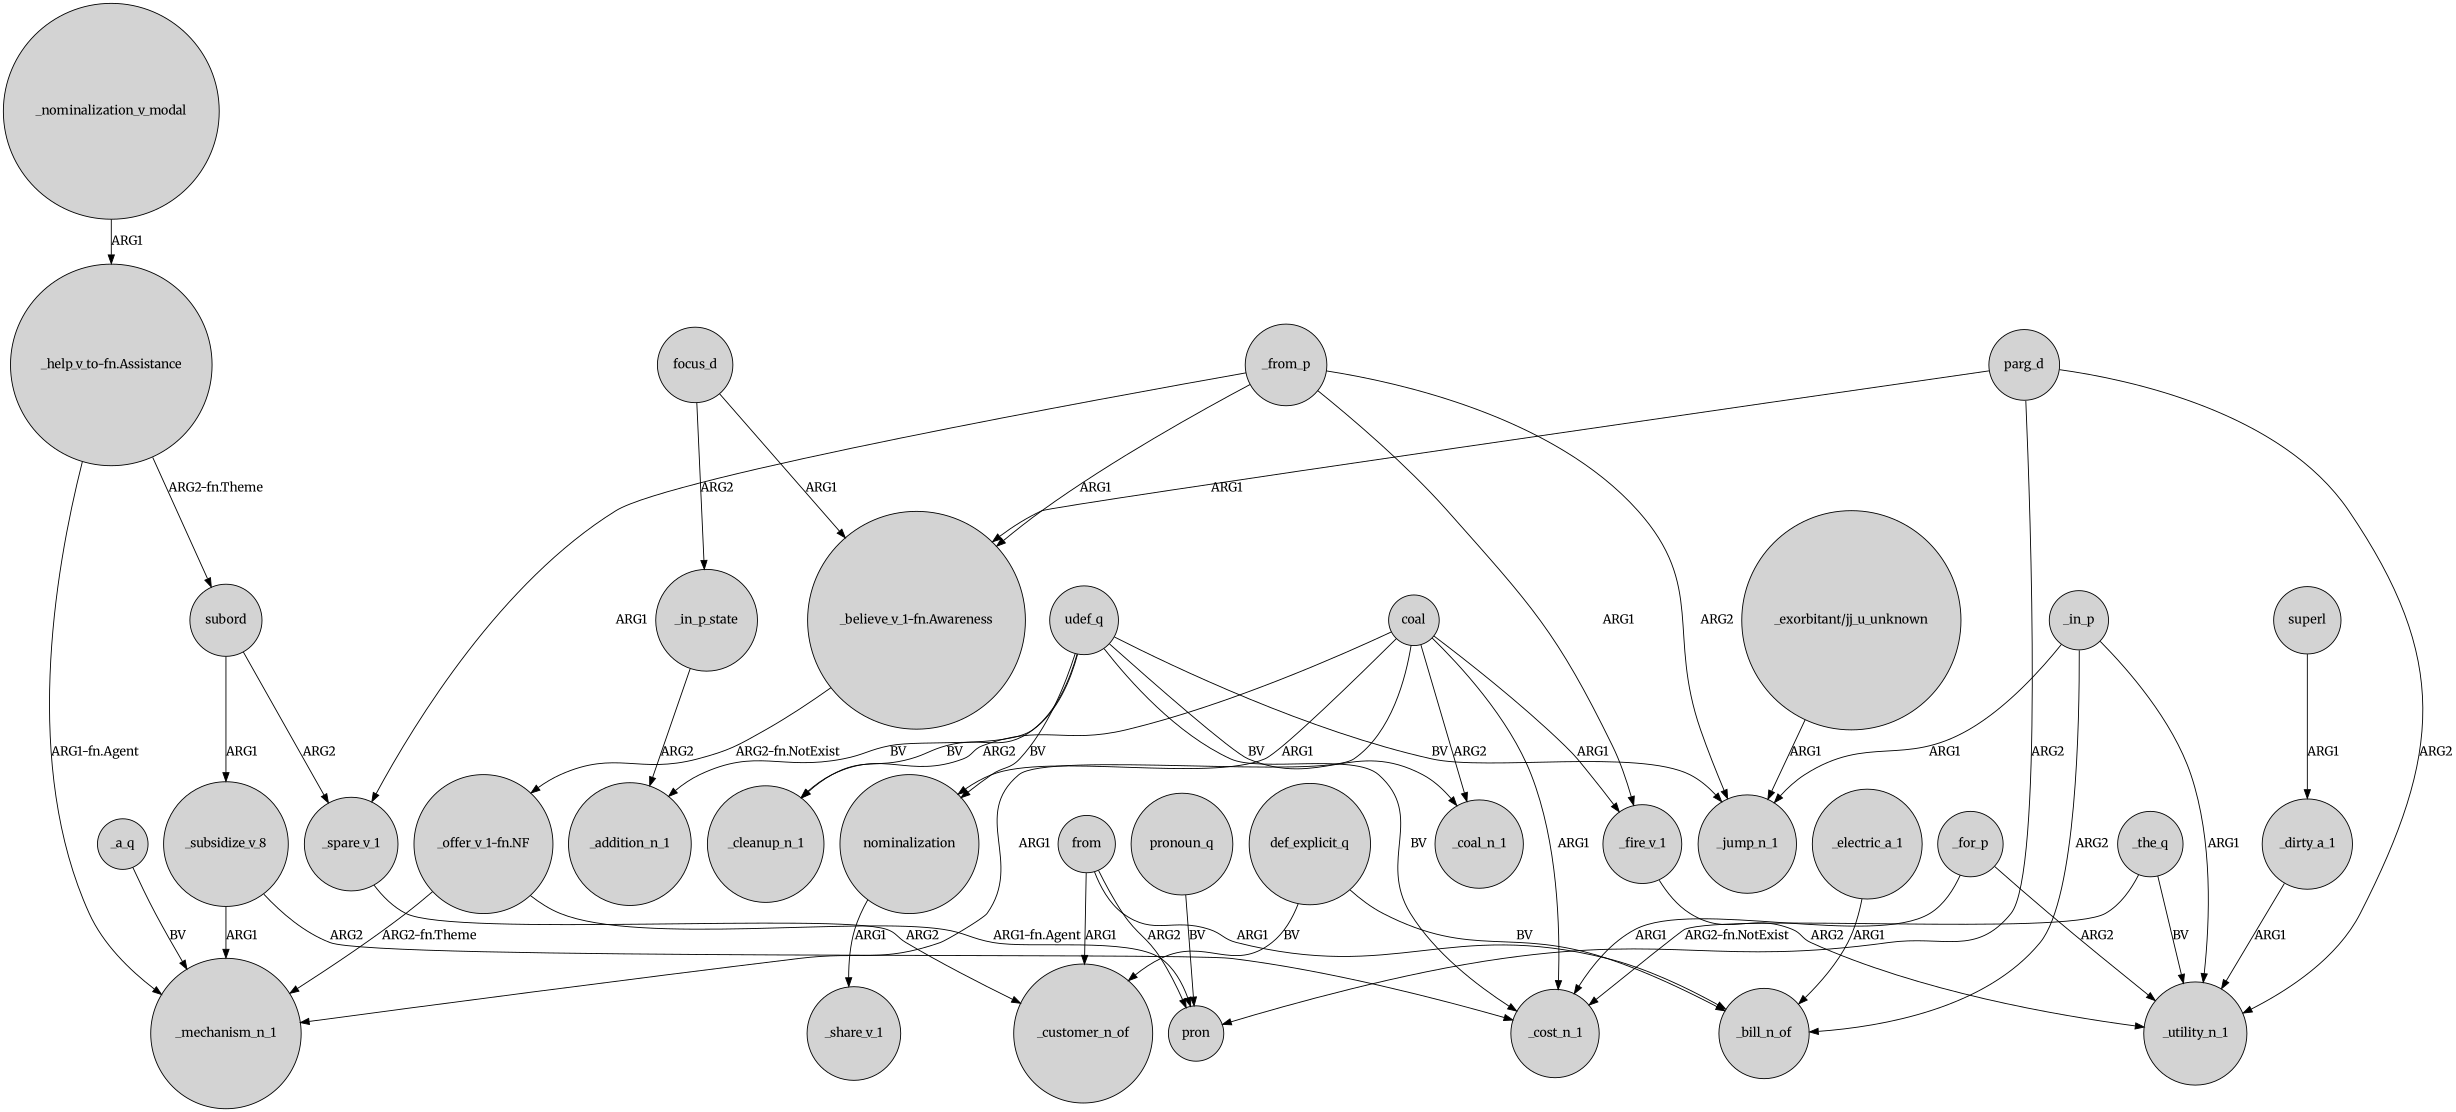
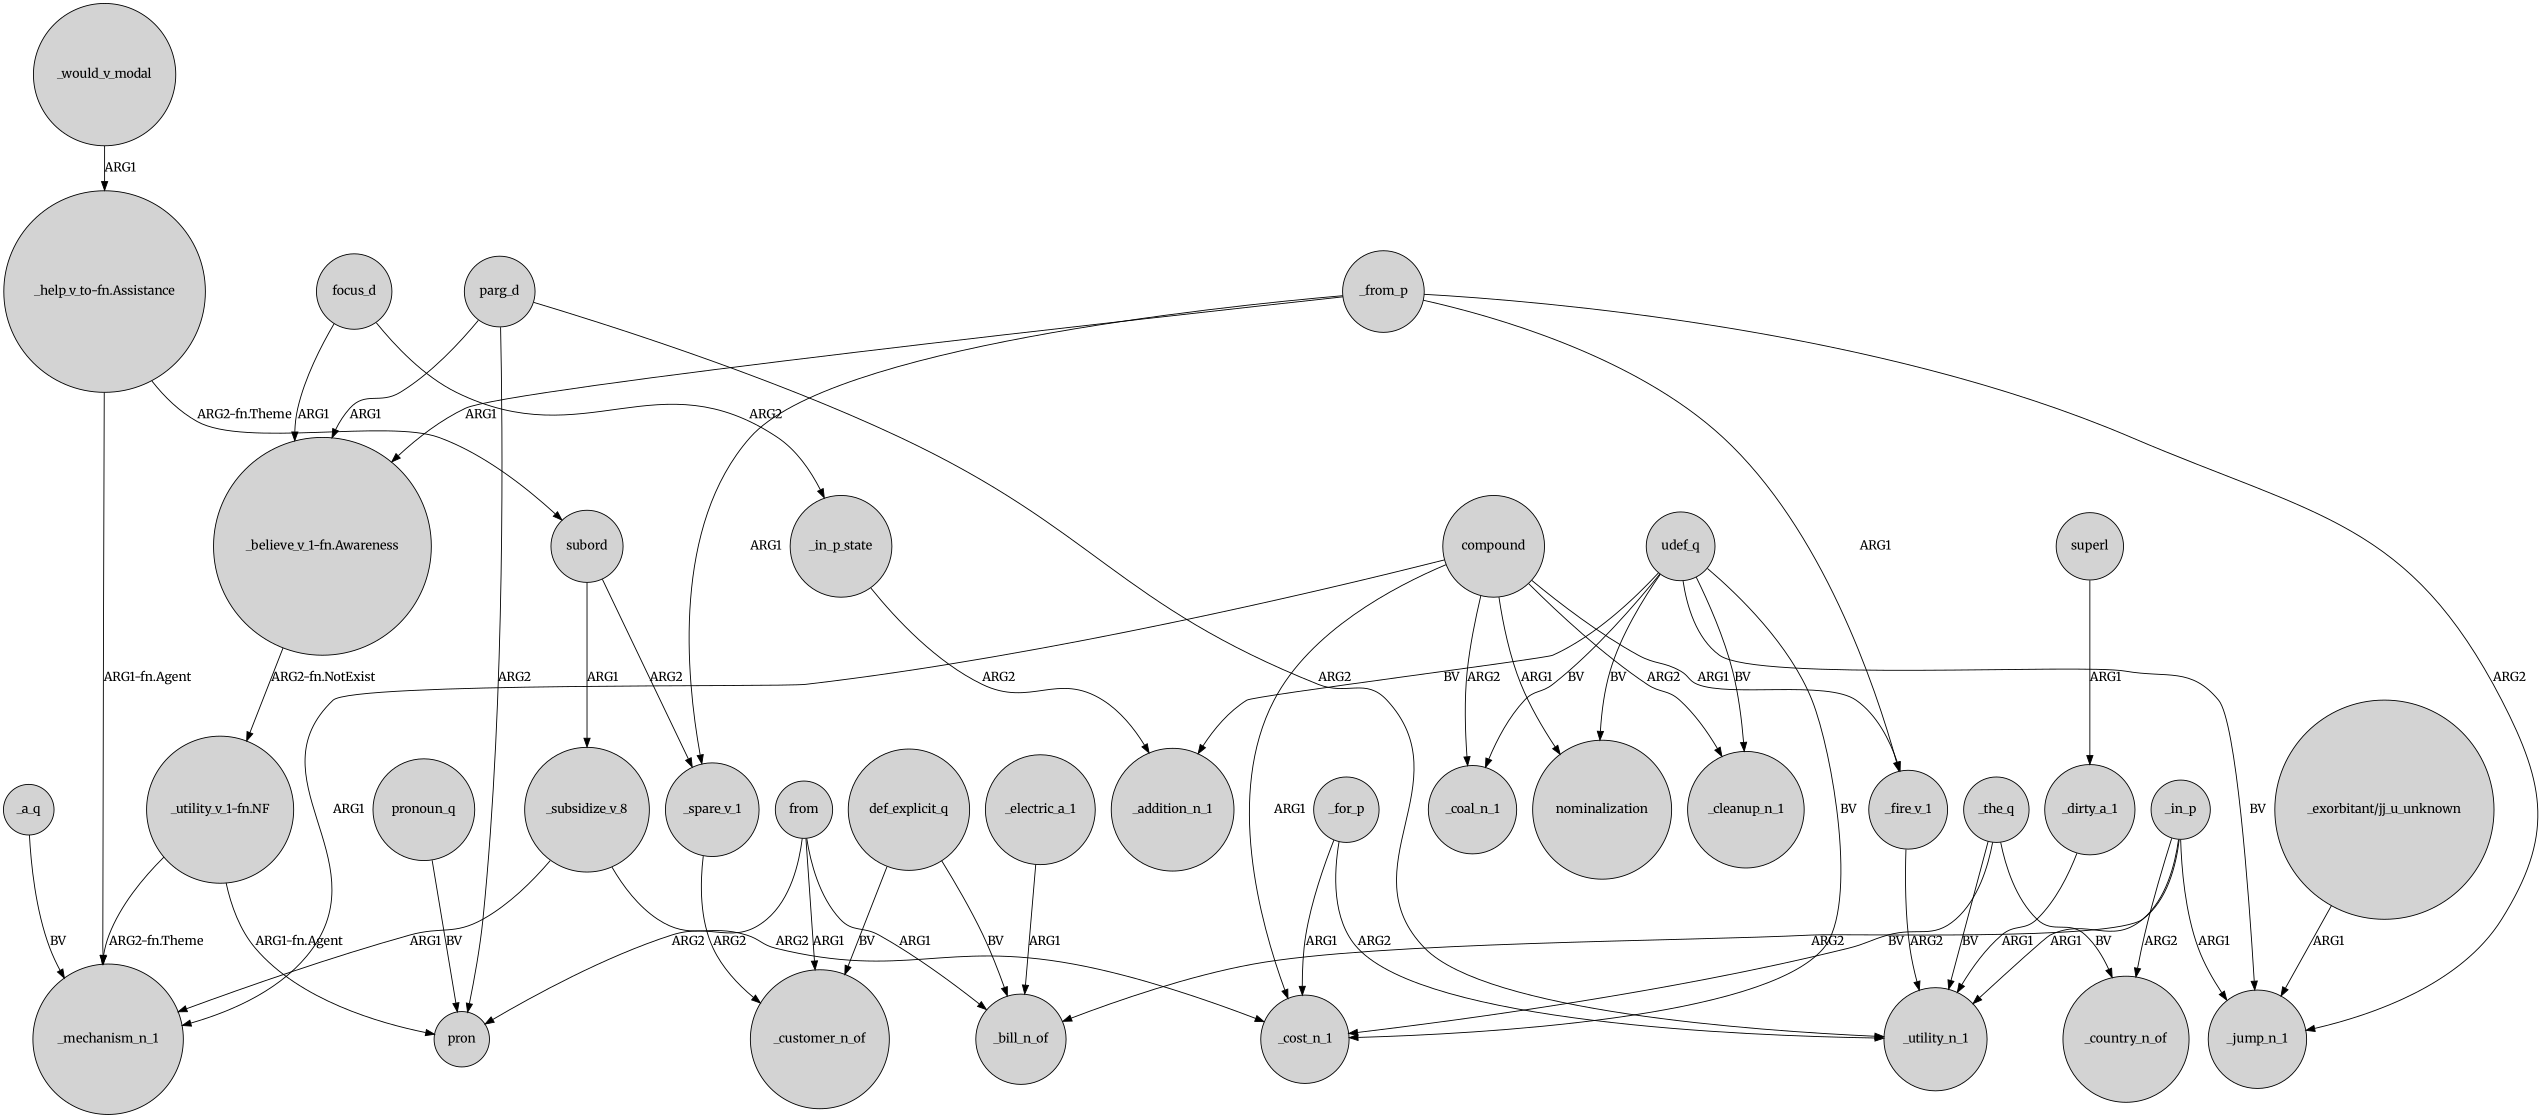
(111, 111) -> (105, 75)
(1414, 620) -> (1494, 546)
(483, 844) -> (220, 810)
(1737, 936) -> (1896, 942)
(854, 1034) -> none
none -> (2126, 1039)
